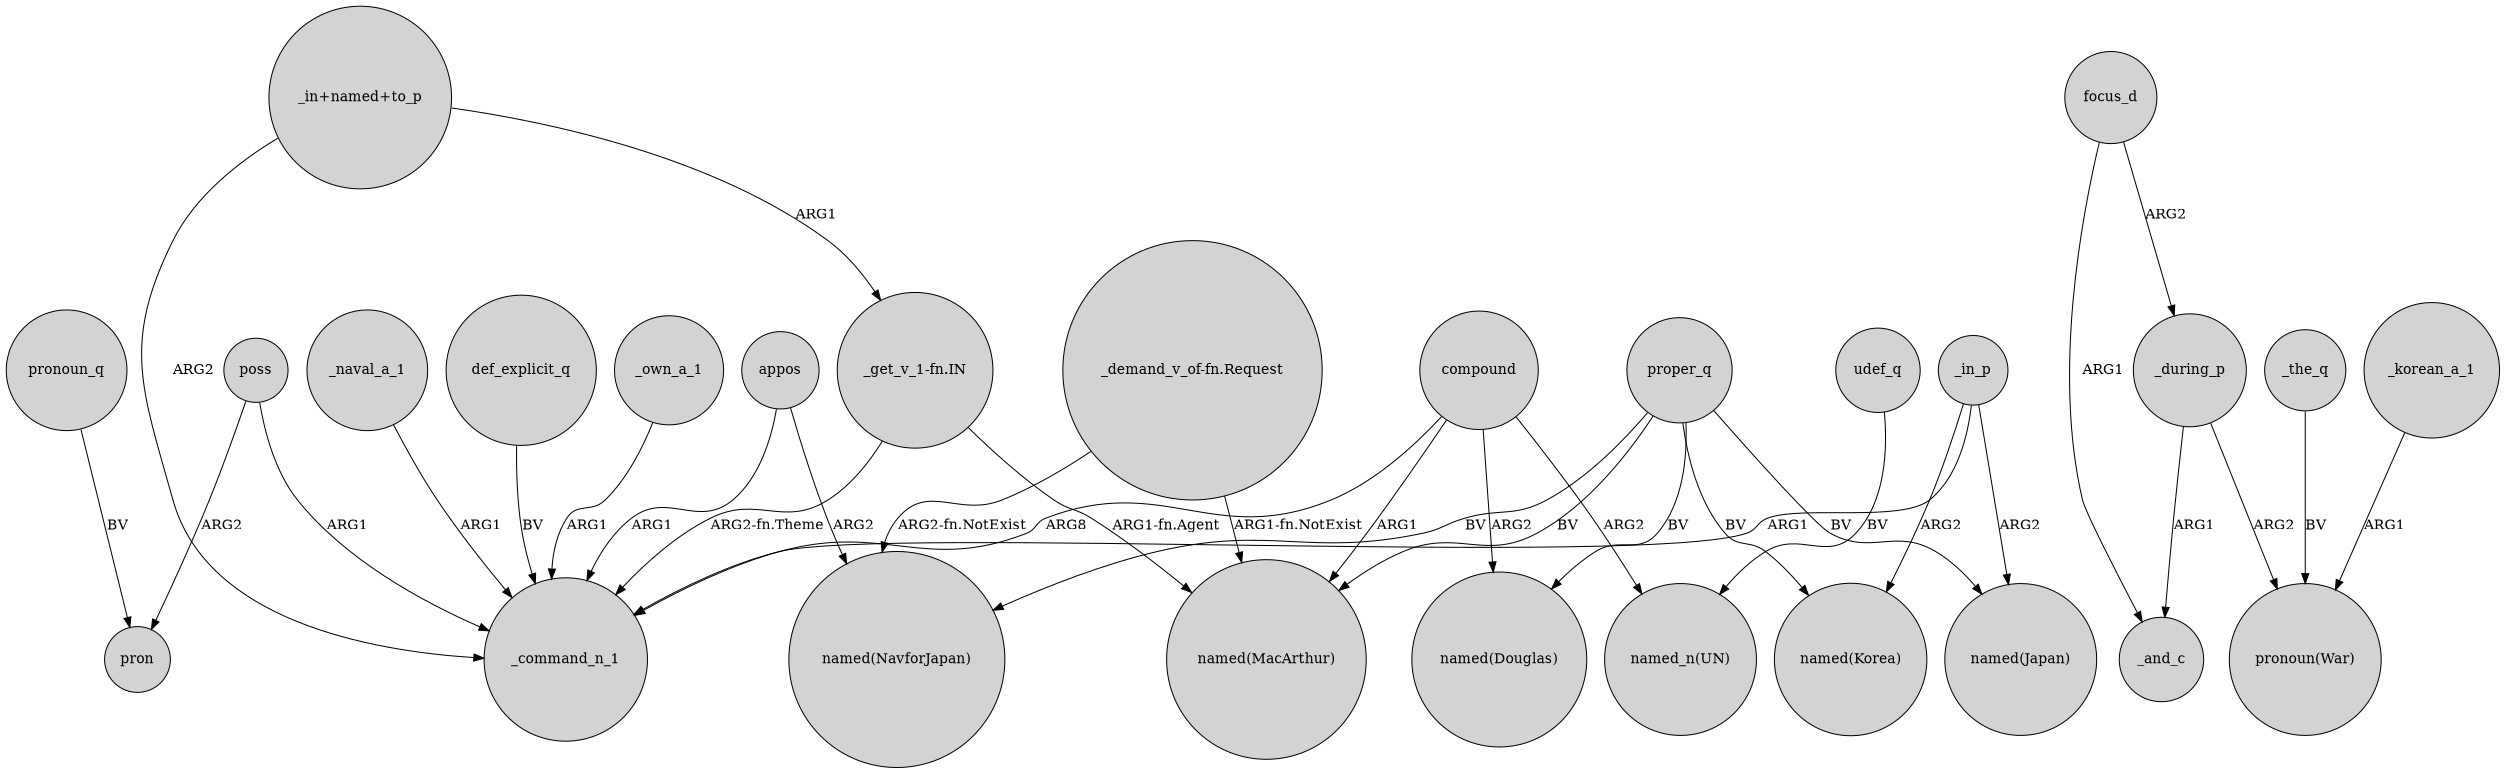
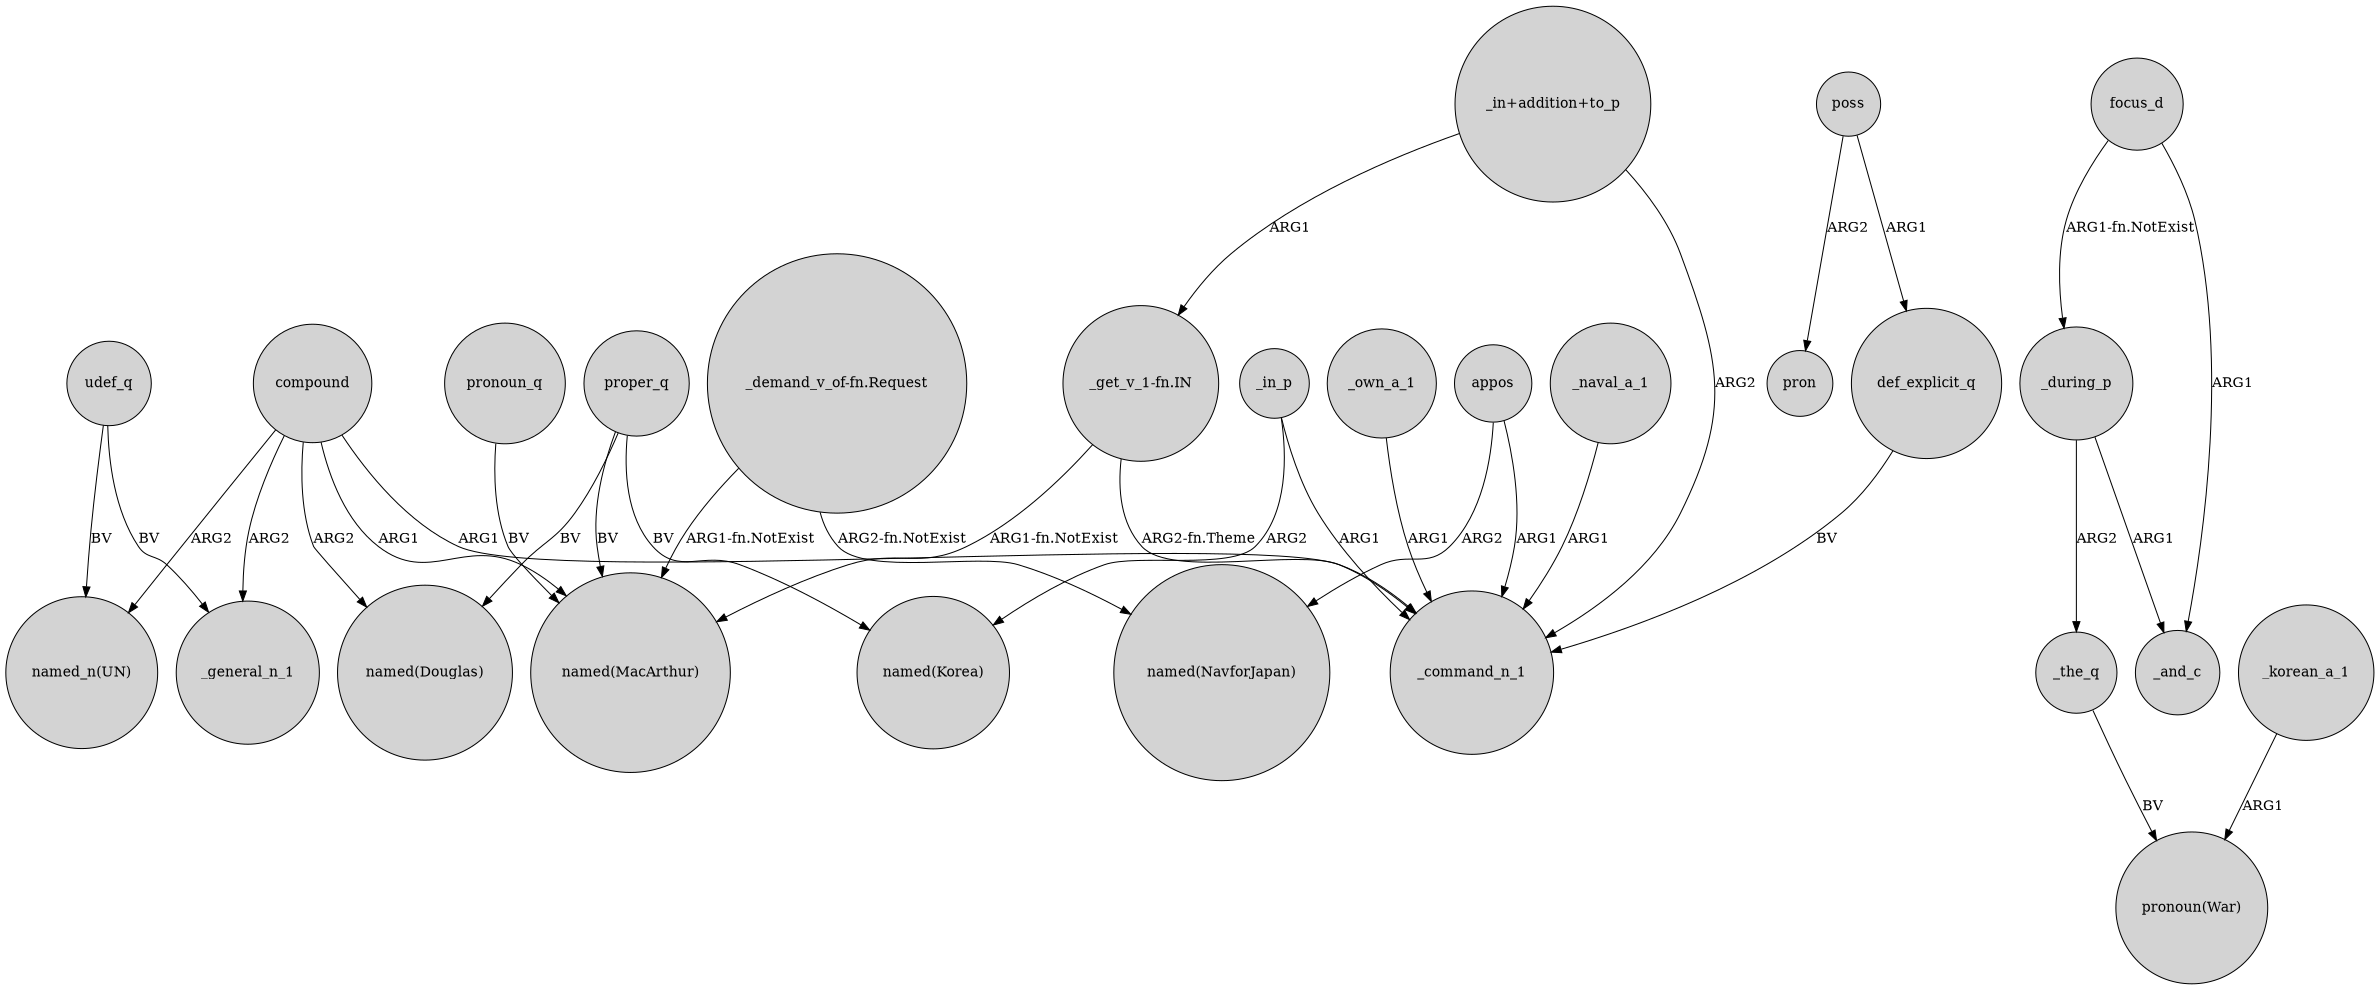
(360, 98) -> (1553, 104)
(2166, 215) -> (2131, 228)
(2242, 501) -> (2076, 531)
(104, 523) -> (502, 528)
(1066, 526) -> (479, 539)
(1166, 526) -> (1054, 539)
(1391, 538) -> none
(339, 542) -> (1880, 218)
(2021, 659) -> none
none -> (248, 673)
